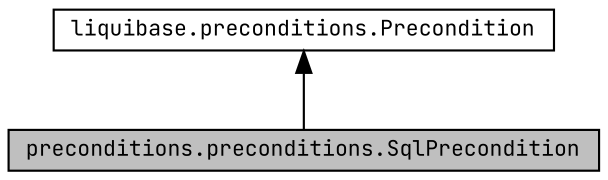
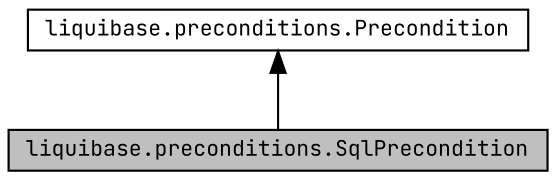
(304, 150) -> (278, 150)
